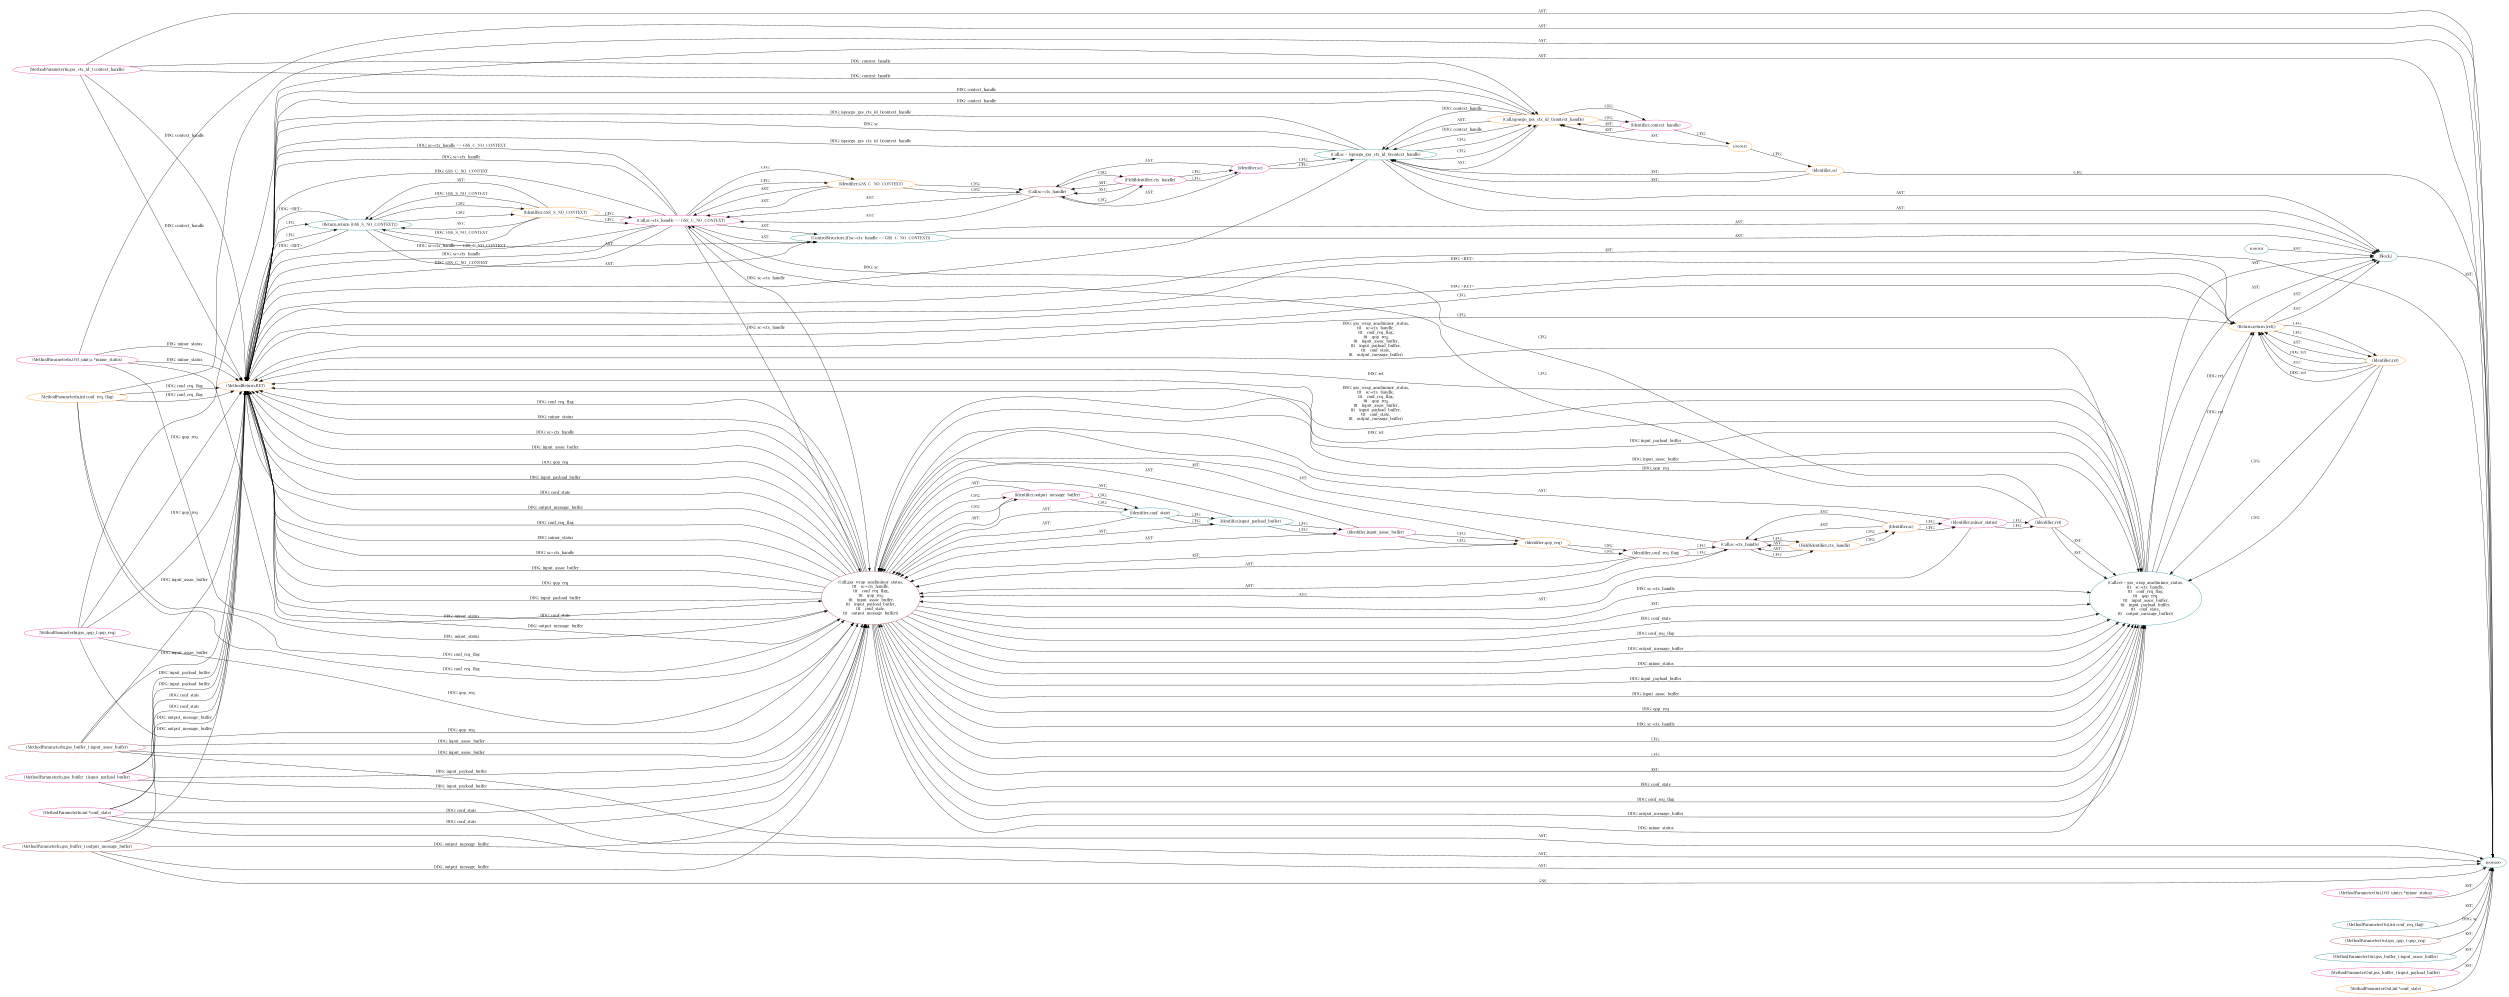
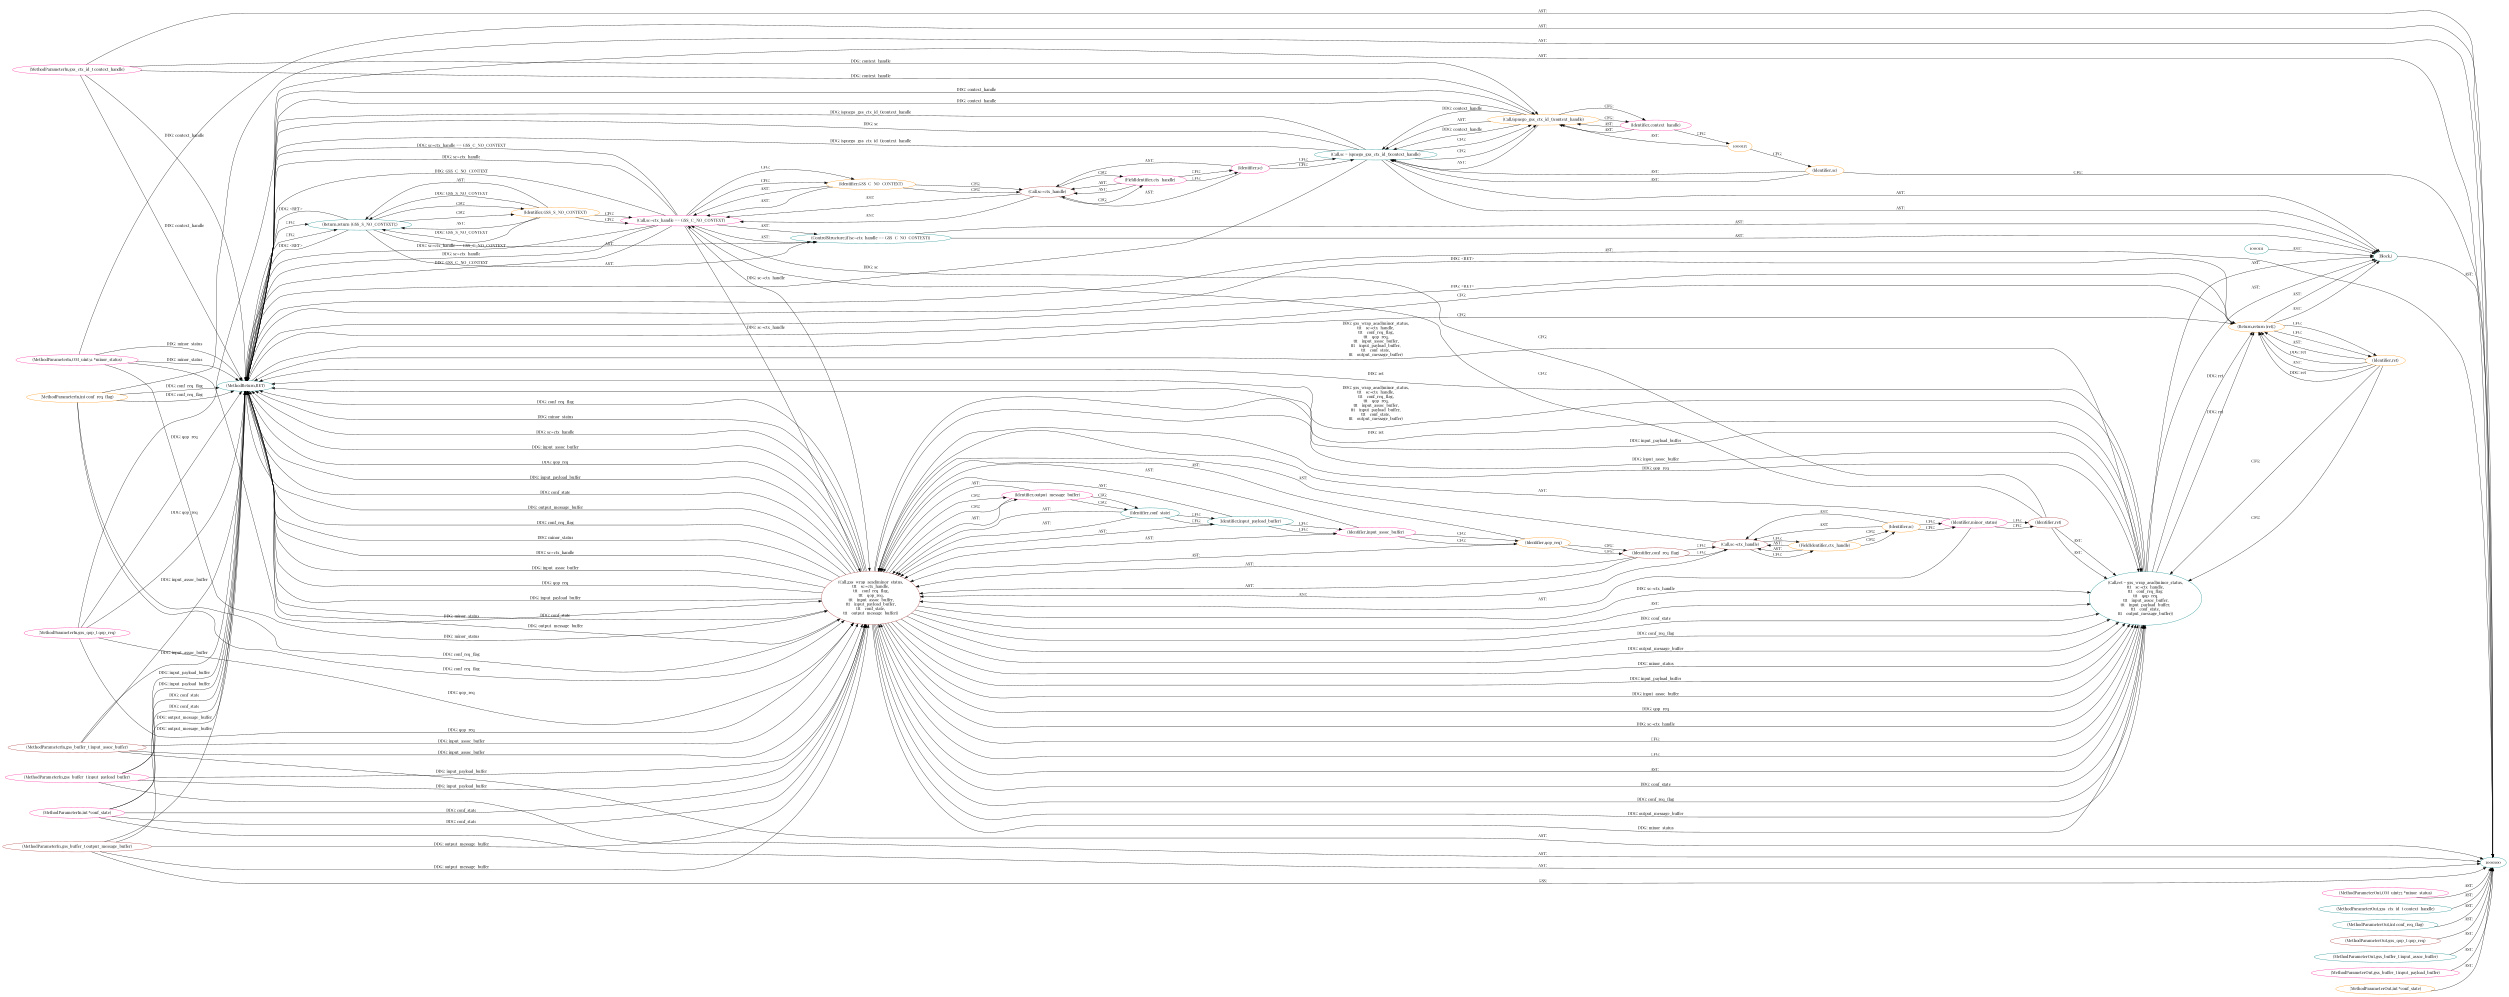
(246, 386) -> (246, 386)
none -> (2385, 909)
(2470, 919) -> (2470, 919)
